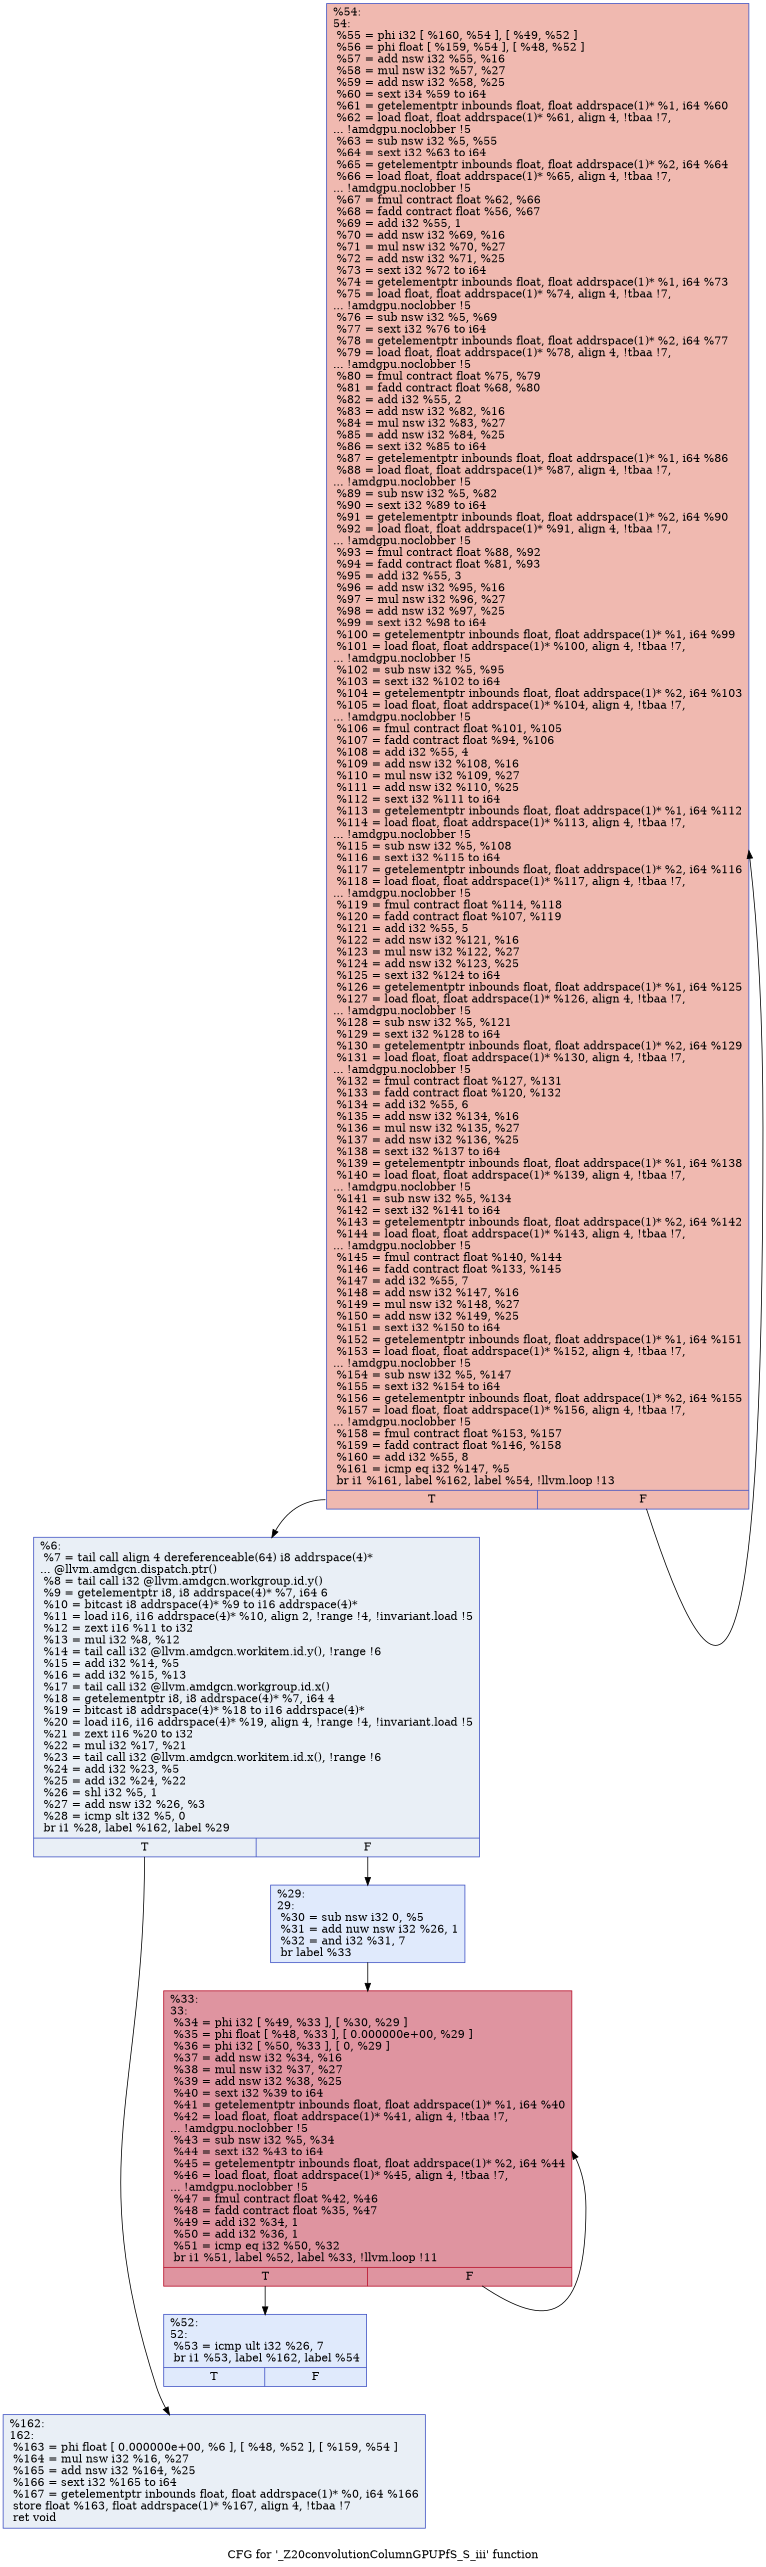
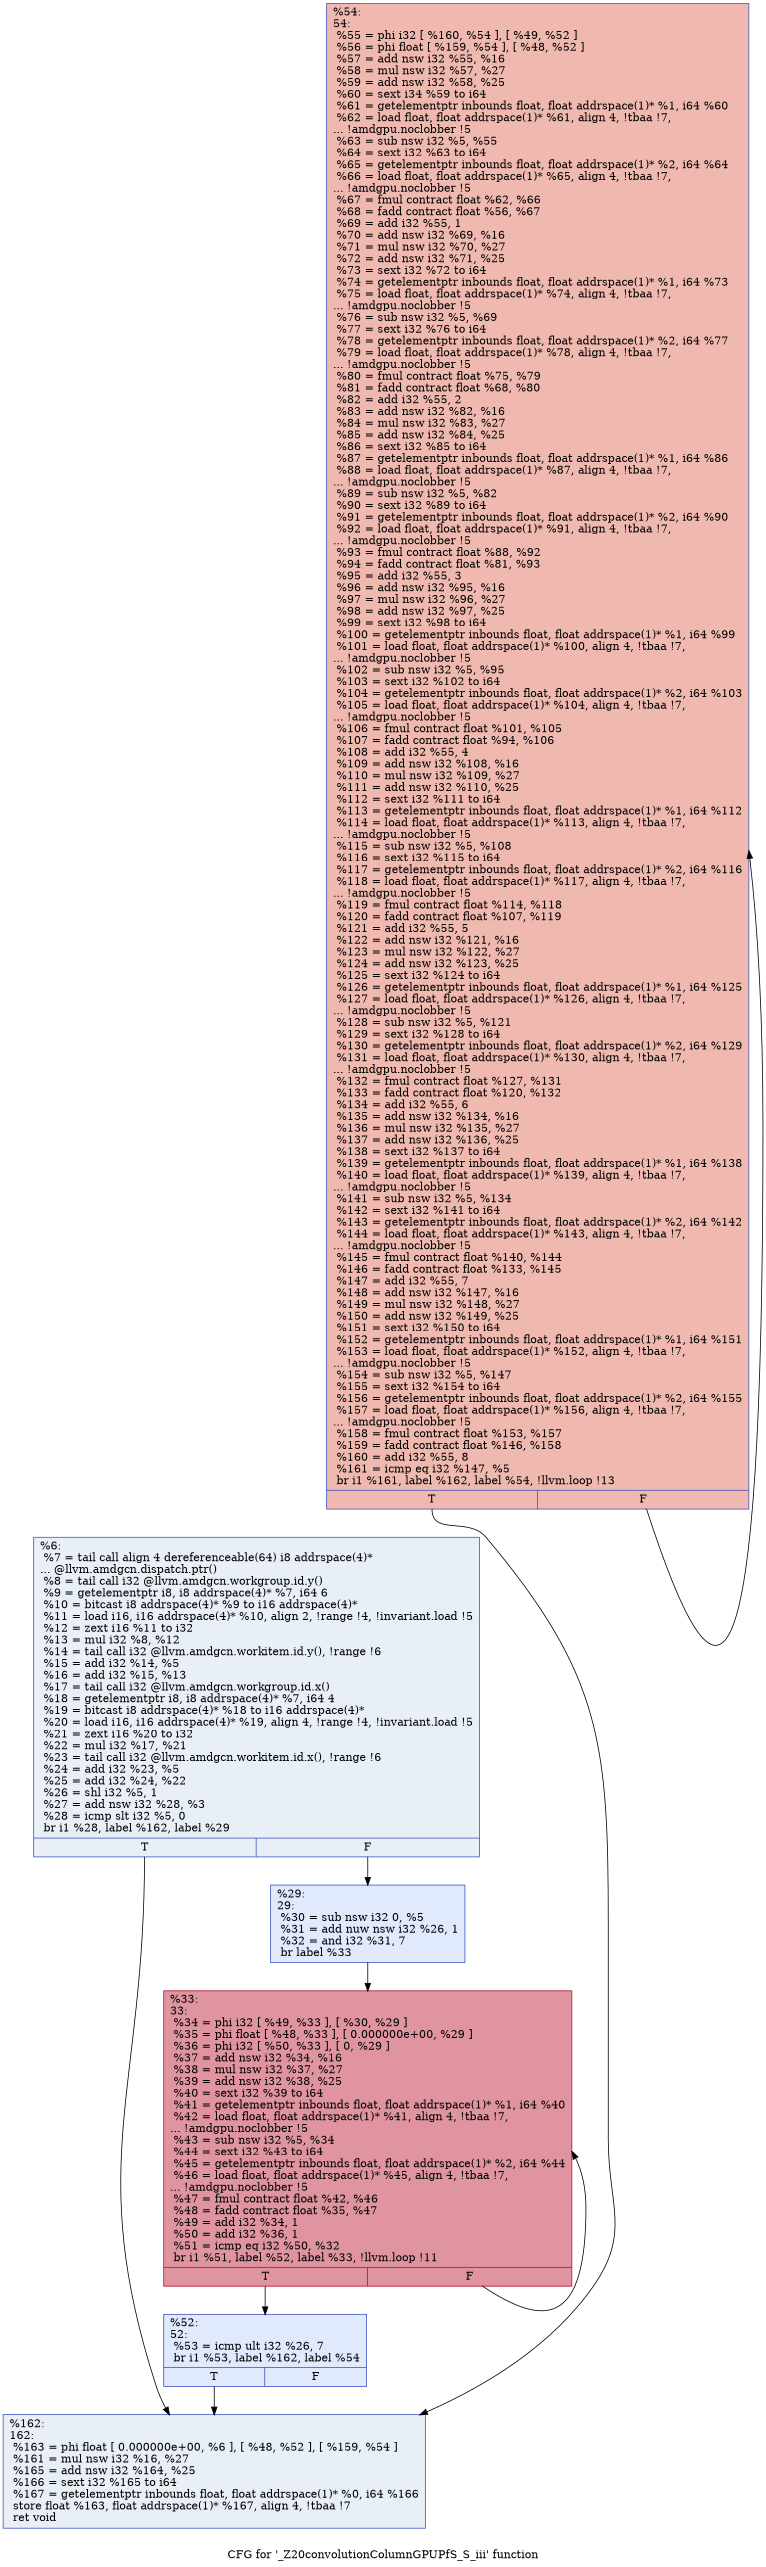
(296, 1508) -> (608, 1971)
(123, 1805) -> (123, 1805)
none -> (214, 2397)
(99, 2459) -> (99, 2459)
